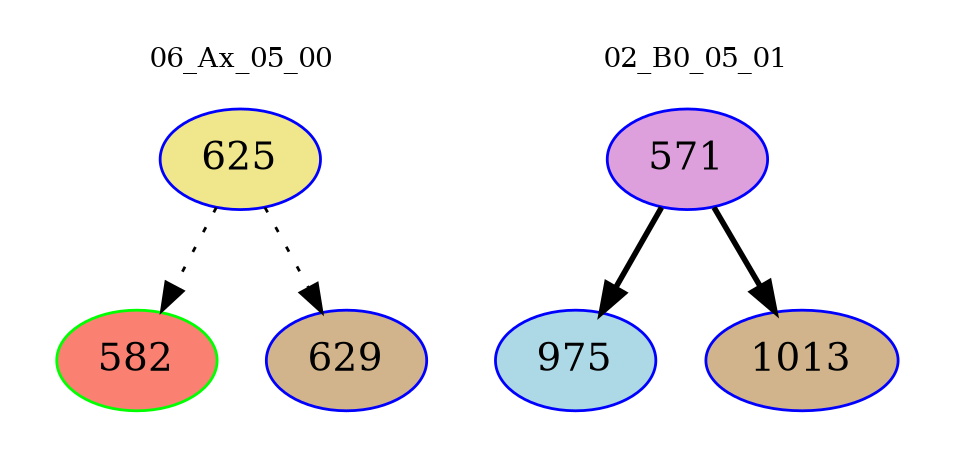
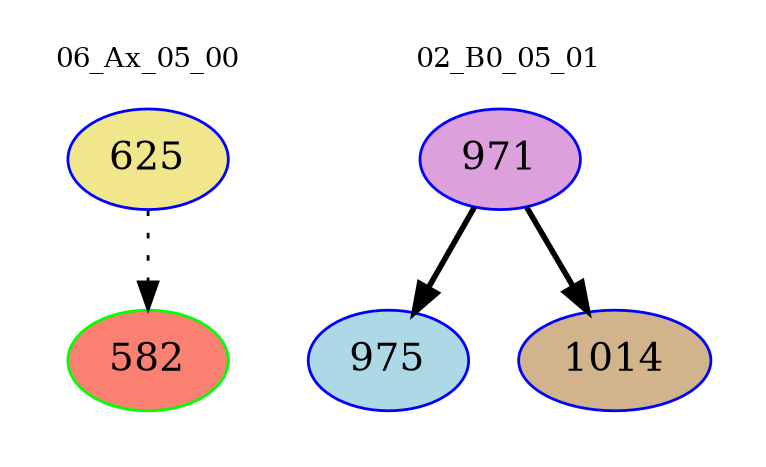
(687, 159) -> (500, 159)
(347, 360) -> none
(802, 360) -> (615, 360)
